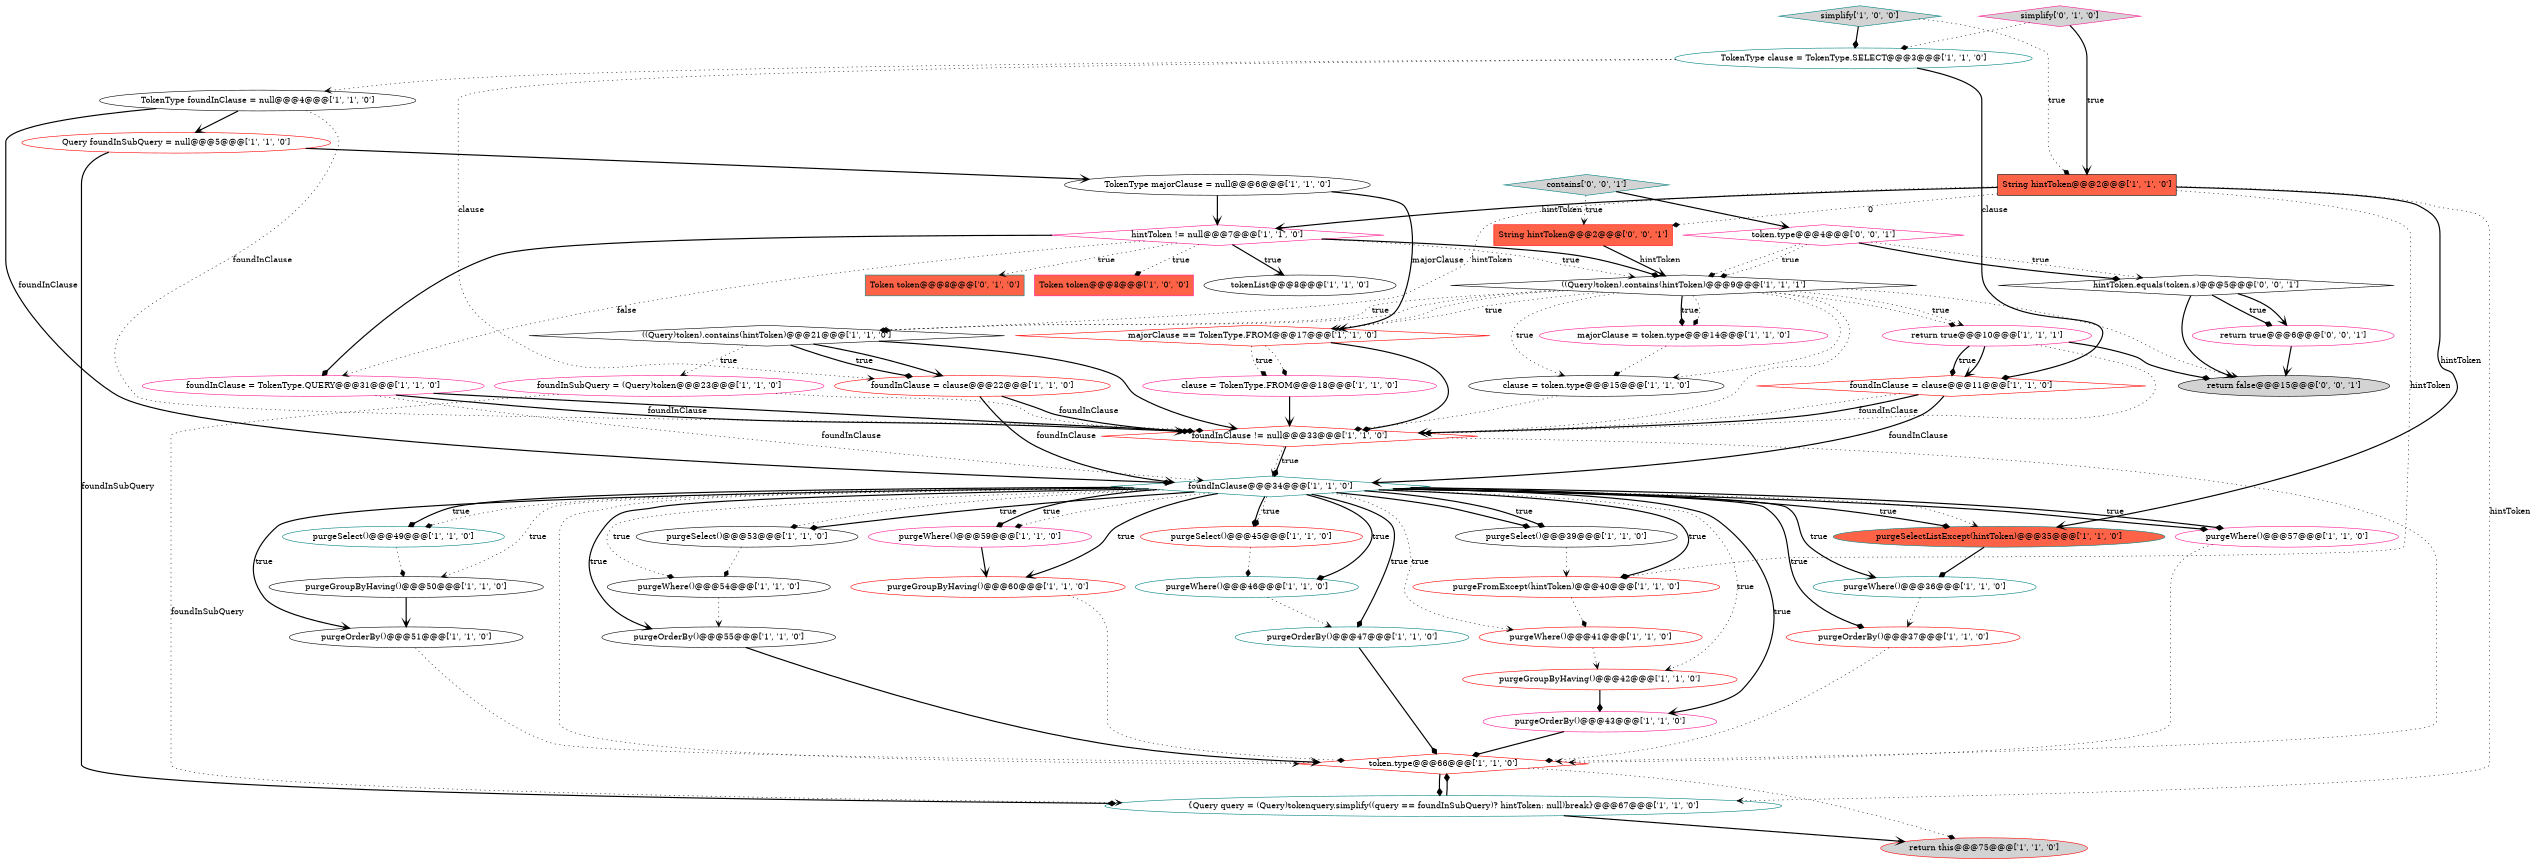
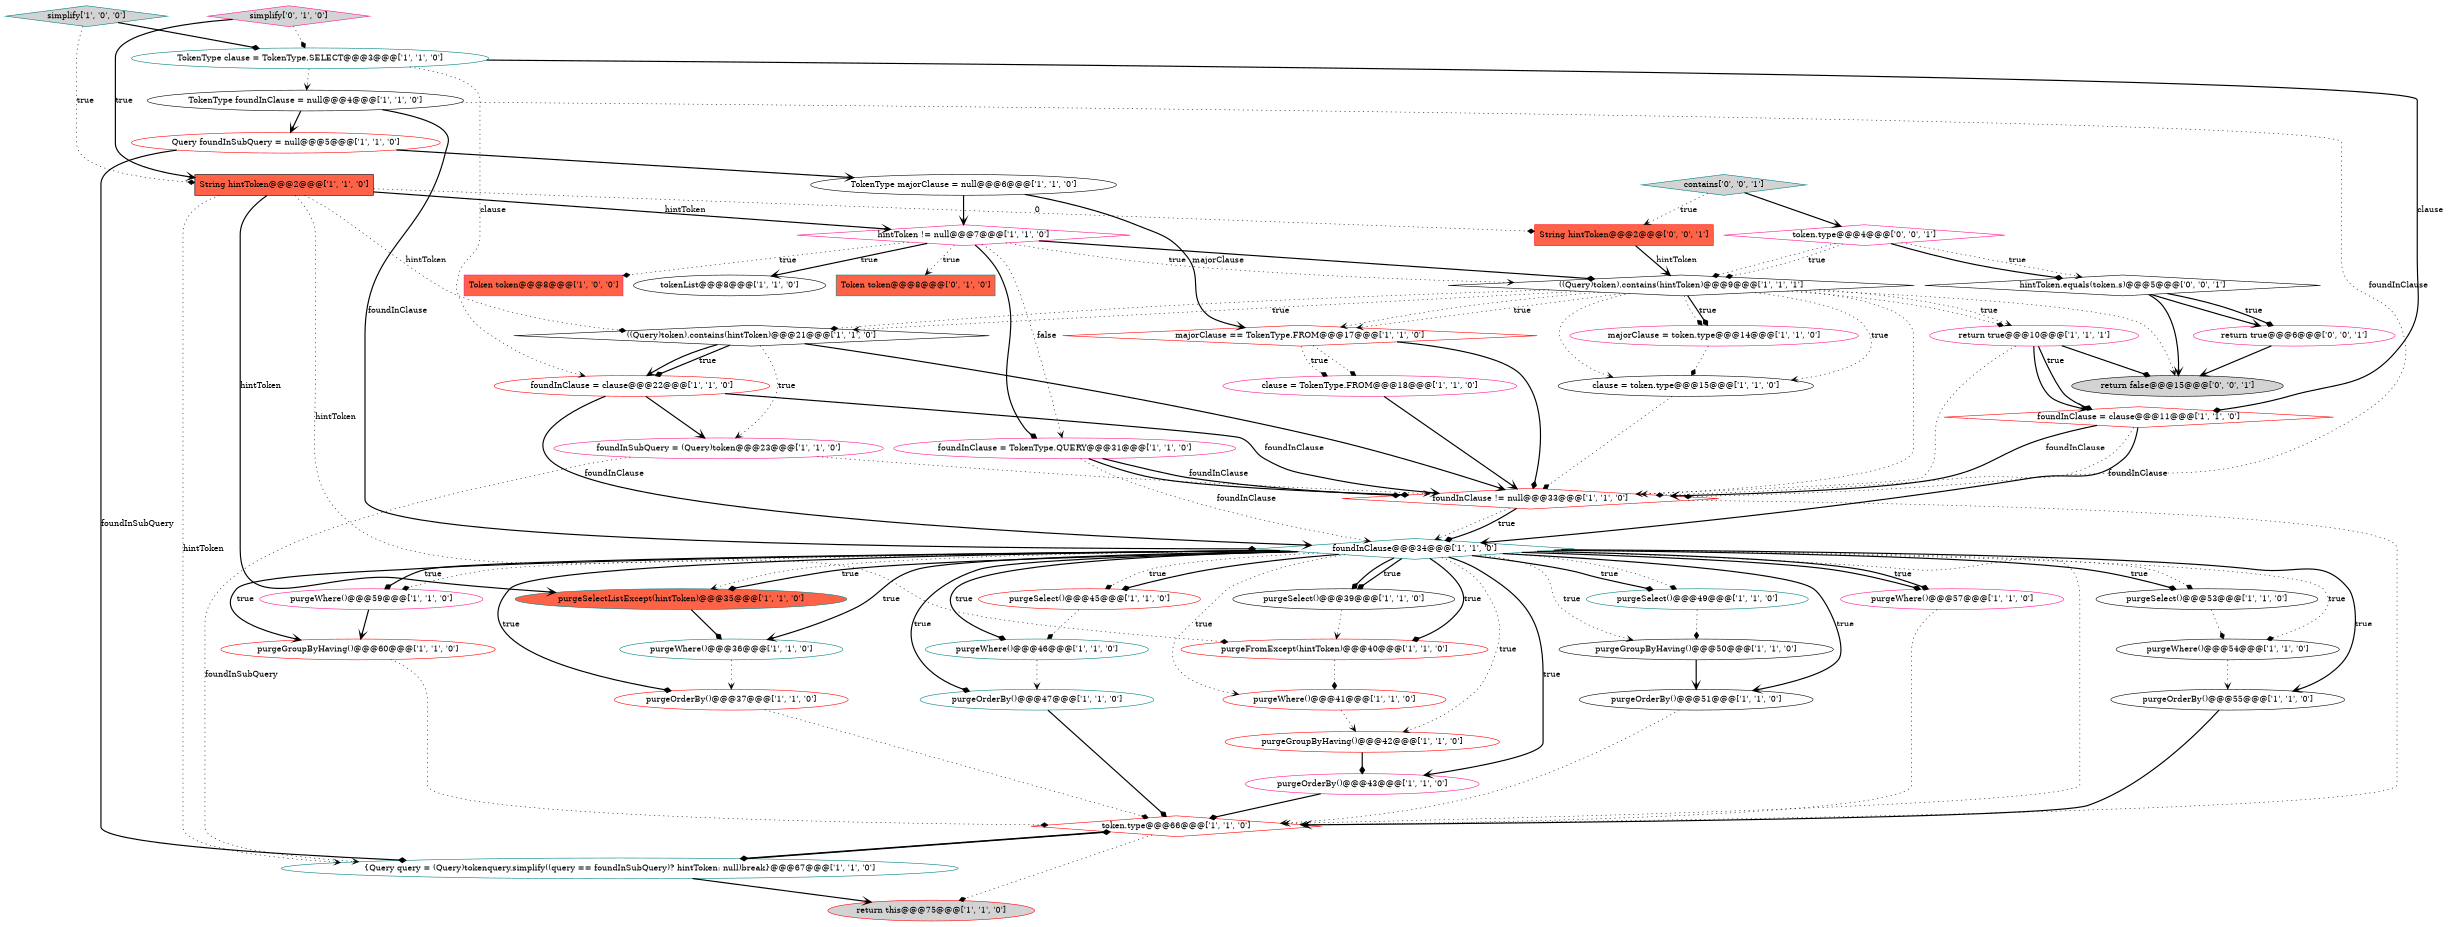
none -> (673, 415)
